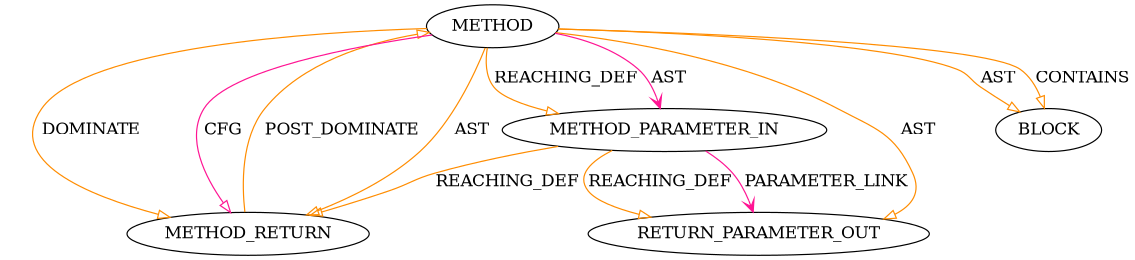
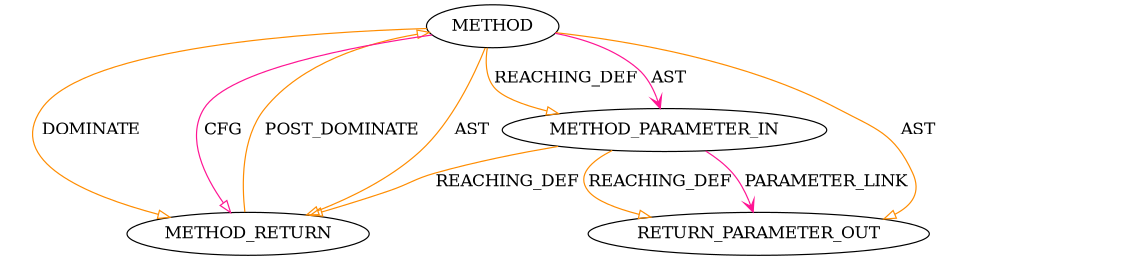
(1049, 130) -> none
